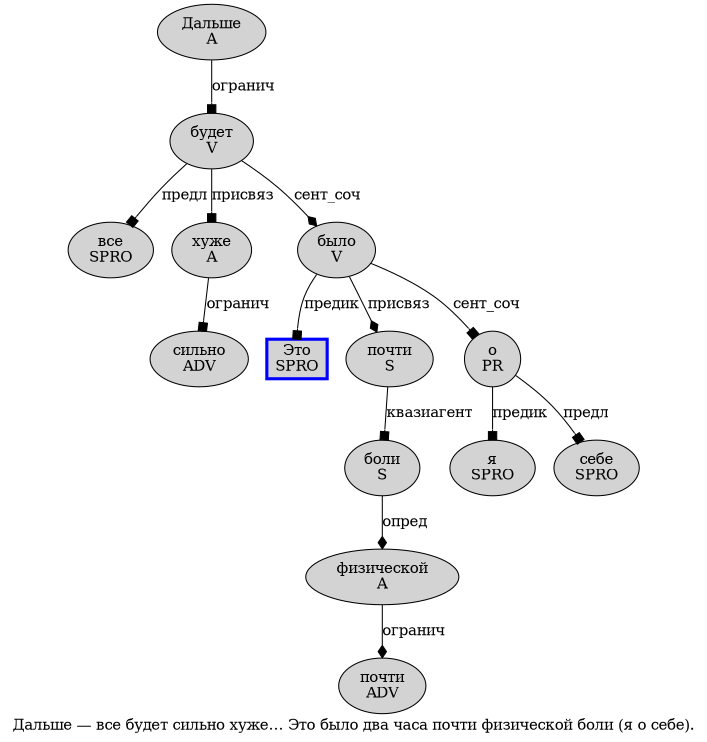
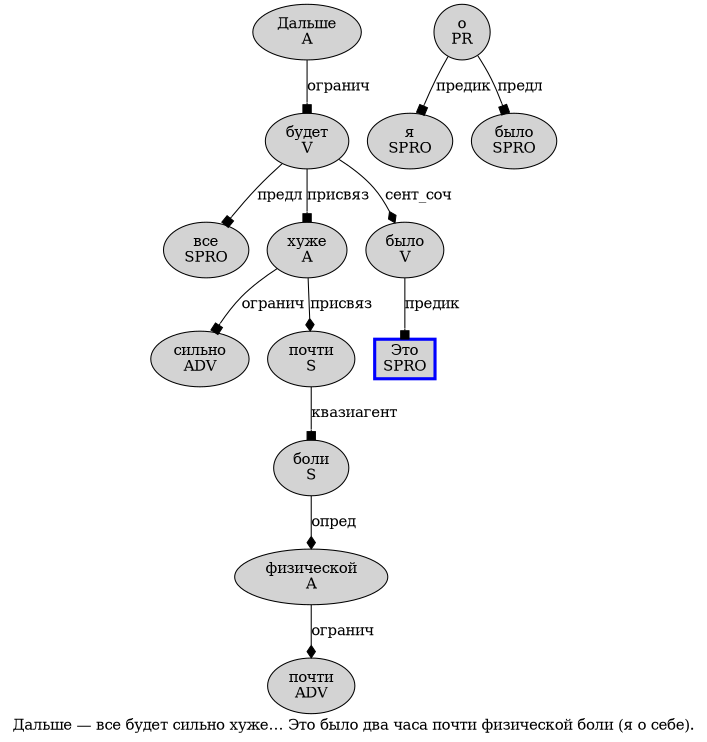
(424, 290) -> none
(360, 299) -> (309, 298)
(597, 468) -> (514, 141)
